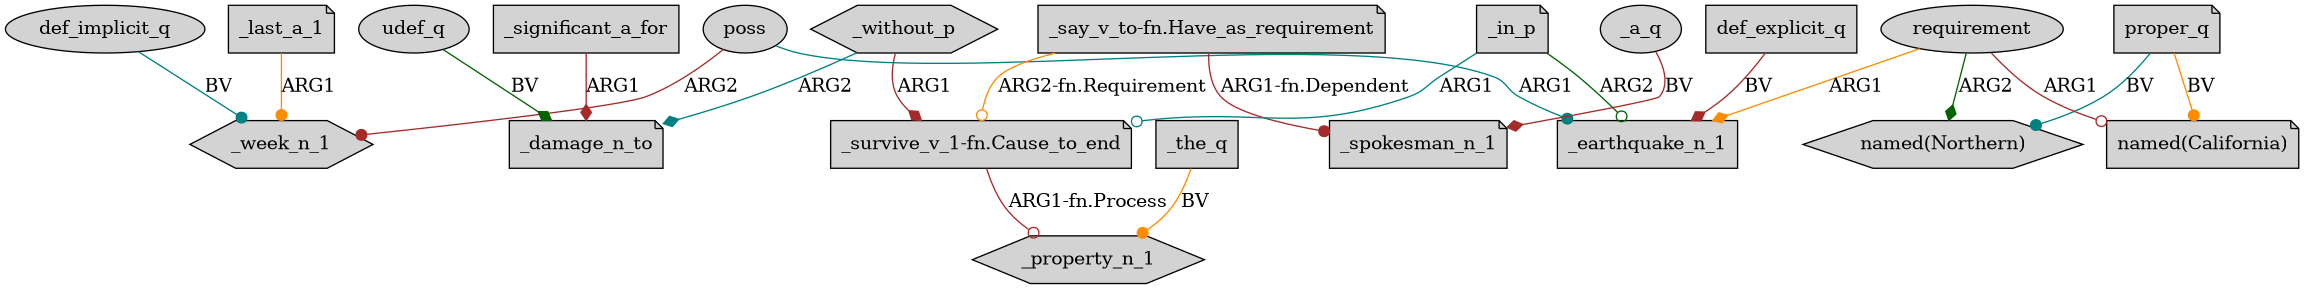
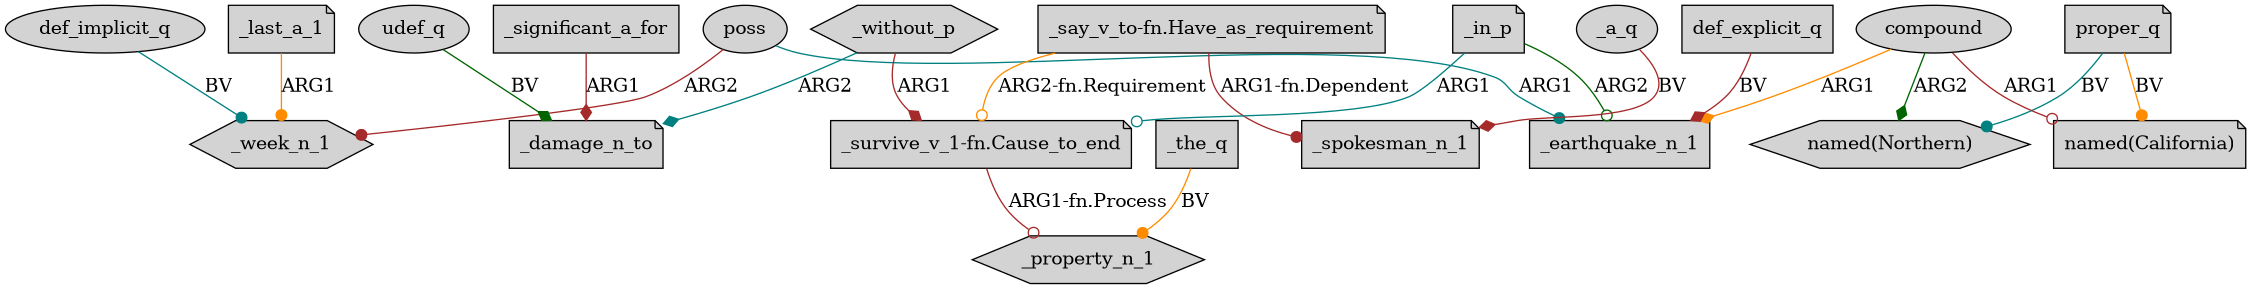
(1972, 29) -> (1934, 29)
